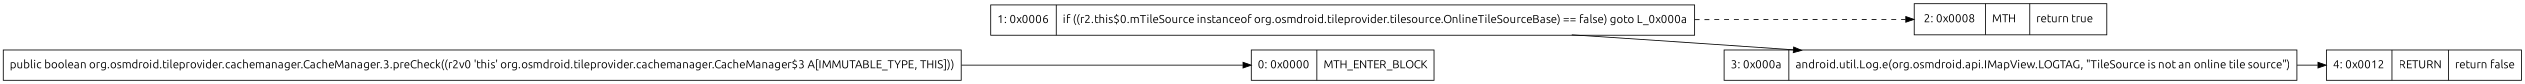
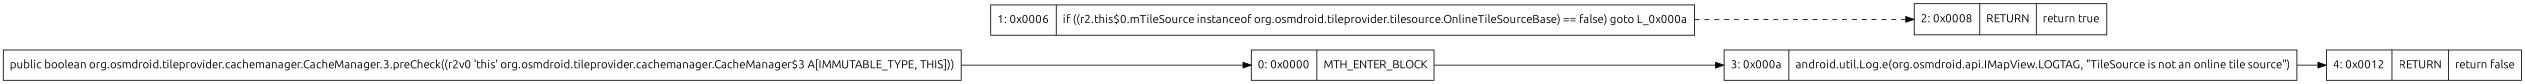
(2004, 19) -> (2008, 19)
(1683, 42) -> (1575, 65)
